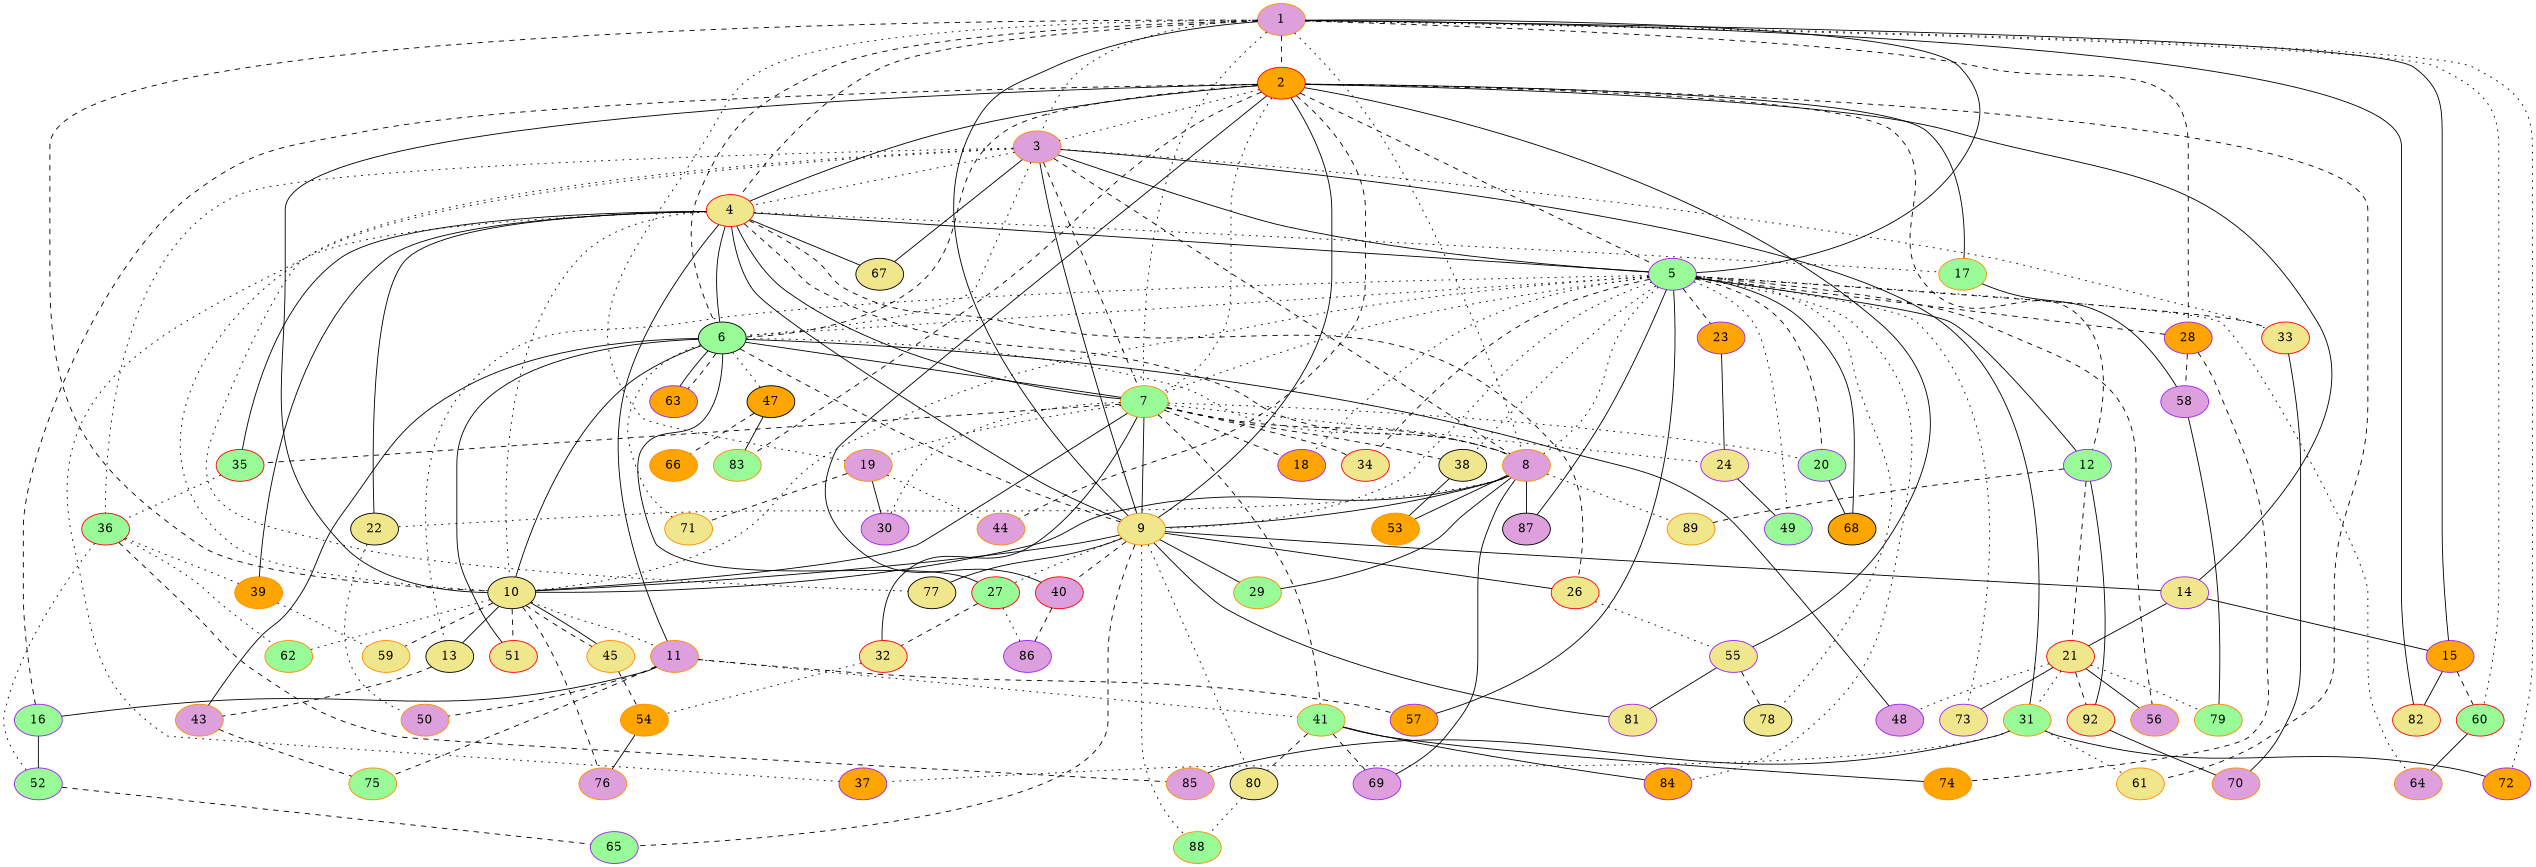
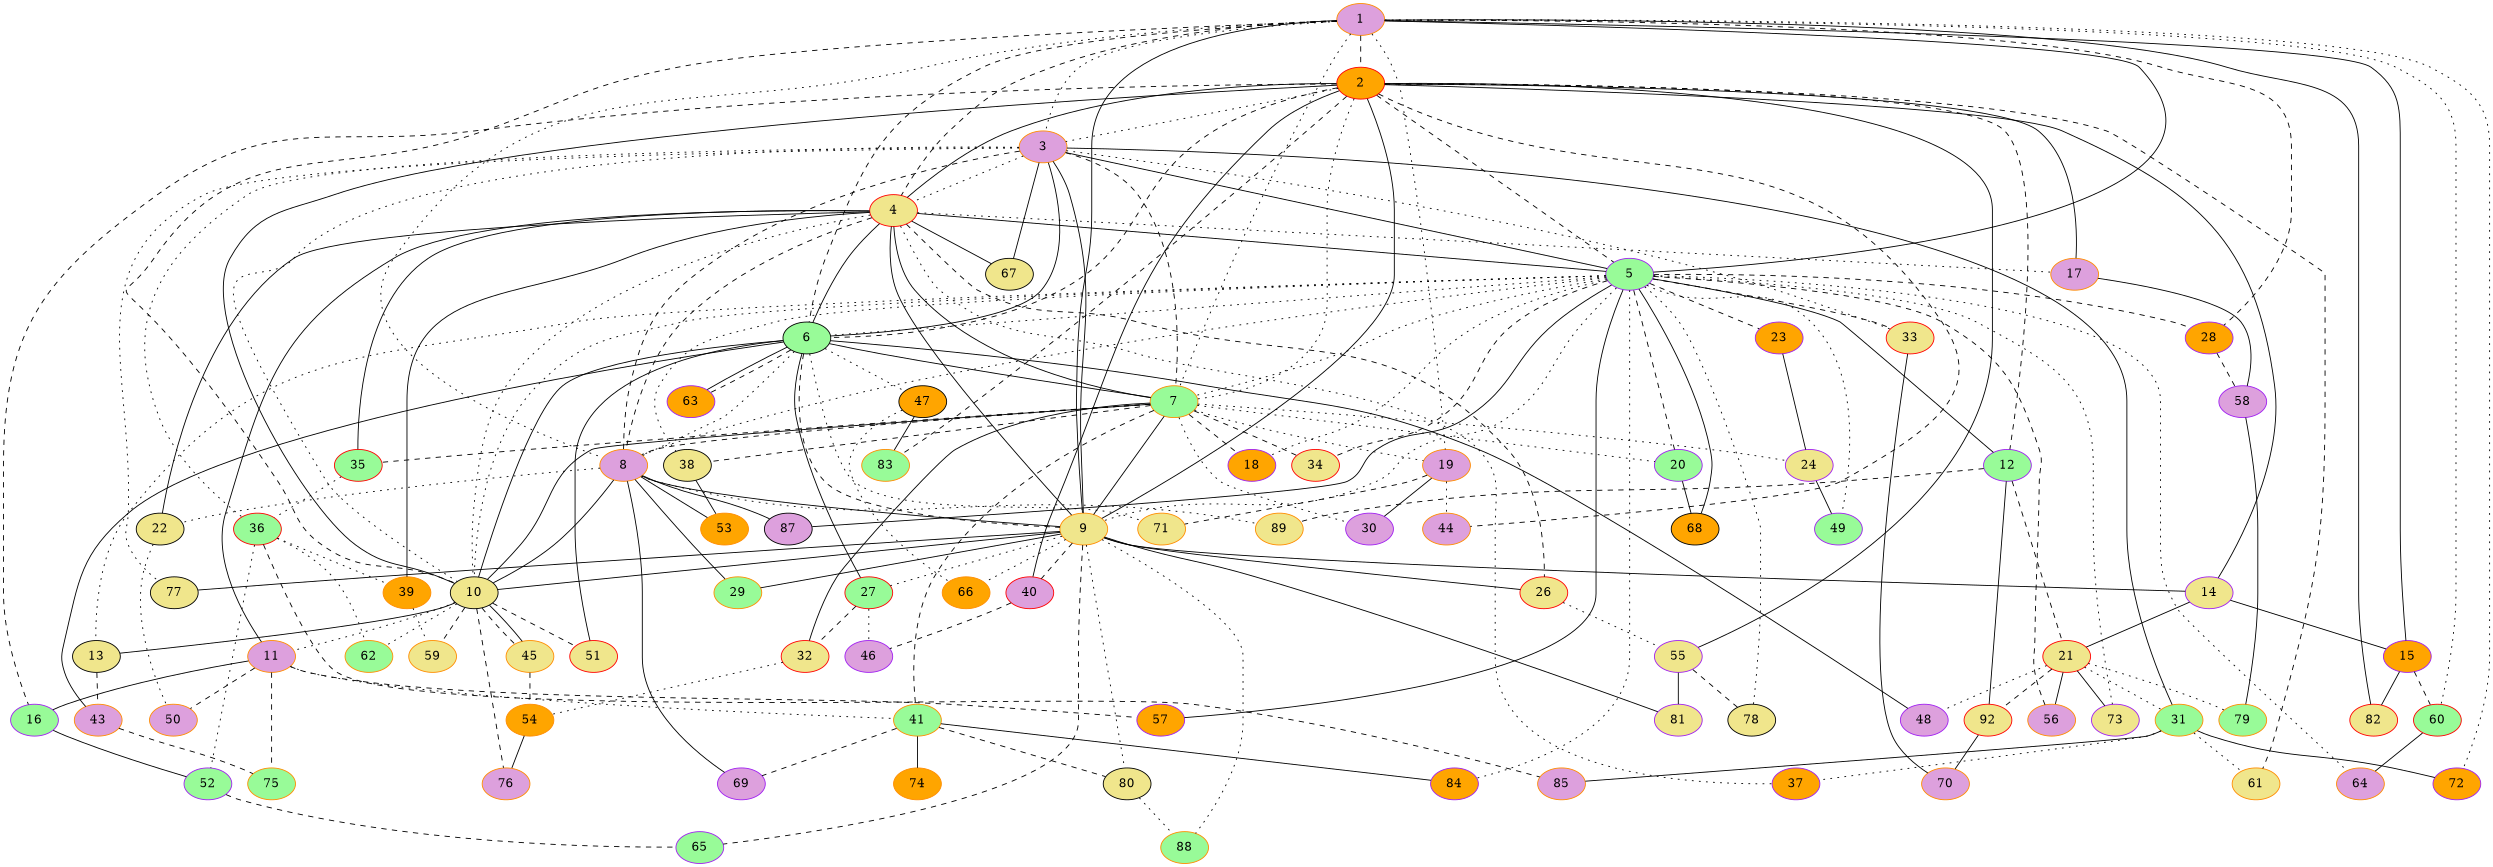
(1963, 274) -> (2075, 274)
(940, 306) -> (1047, 282)
(709, 442) -> (858, 490)
none -> (1025, 561)
(1028, 656) -> (869, 656)
(2268, 682) -> none
